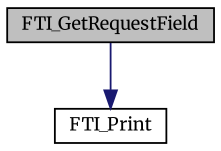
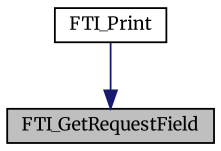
(111, 66) -> (111, 66)
